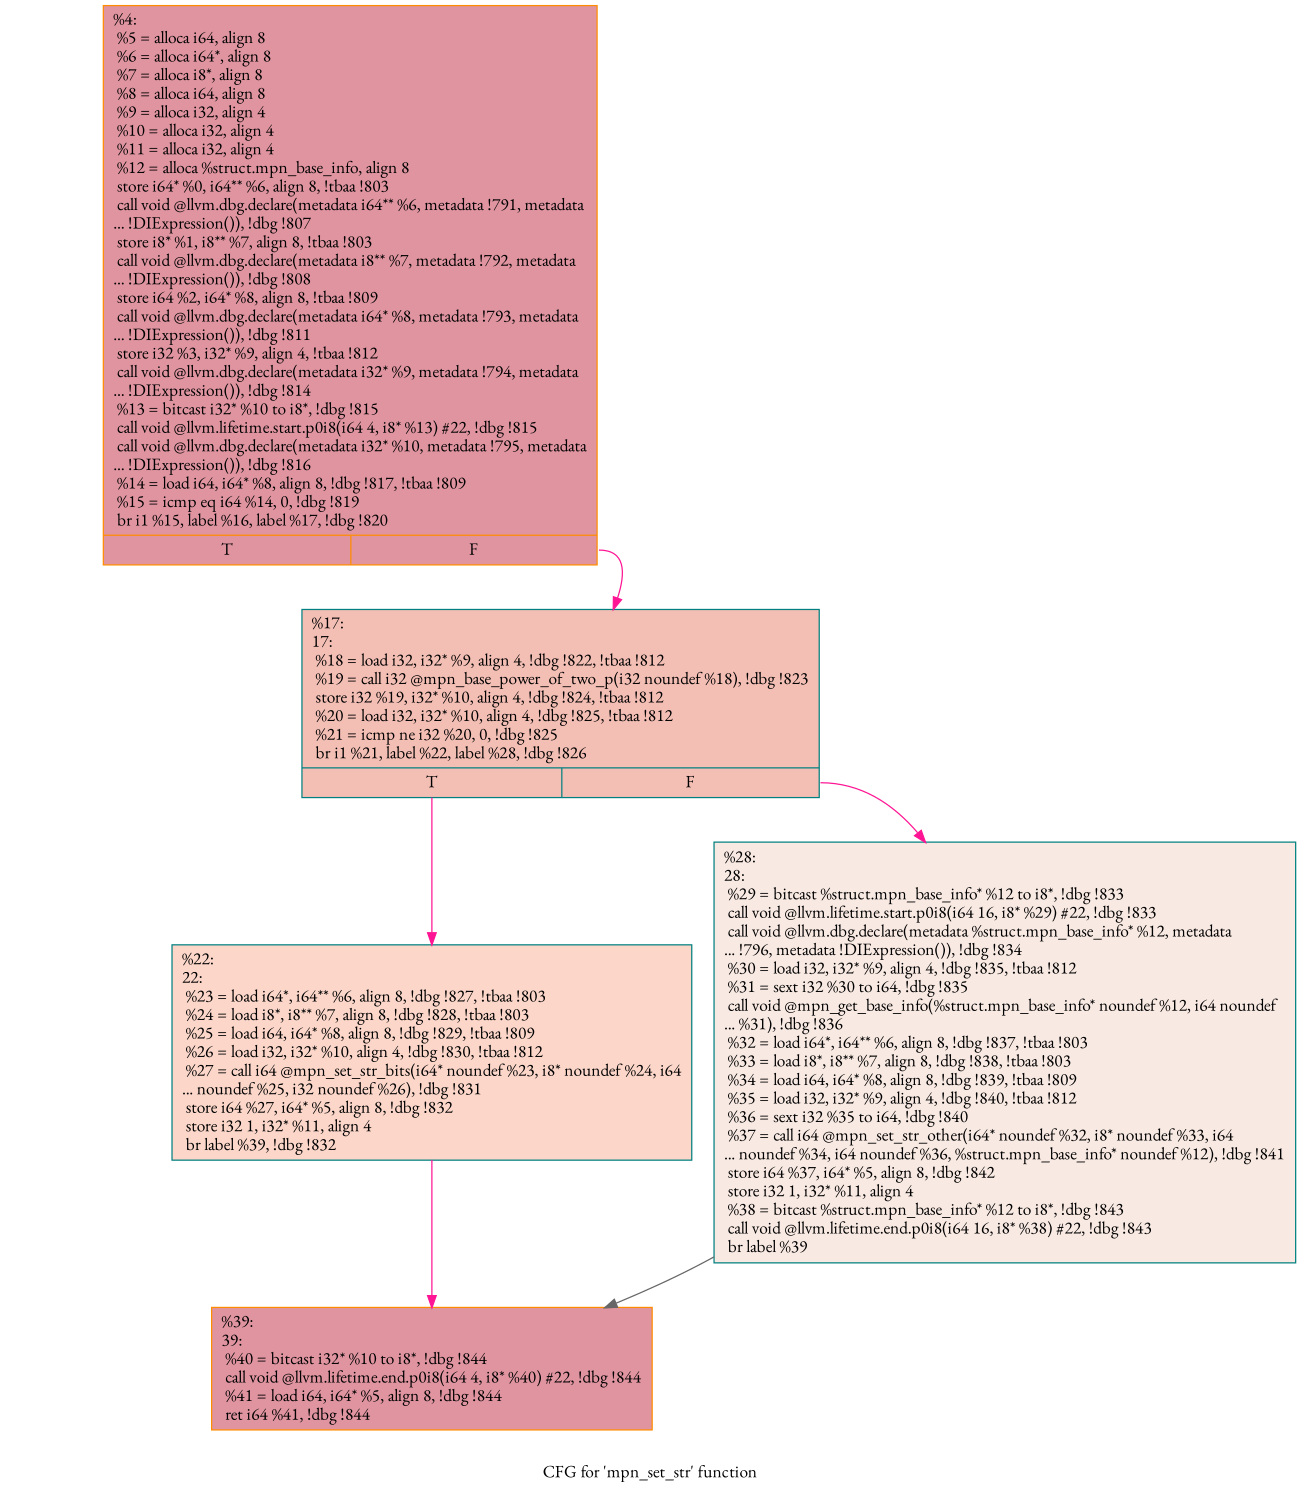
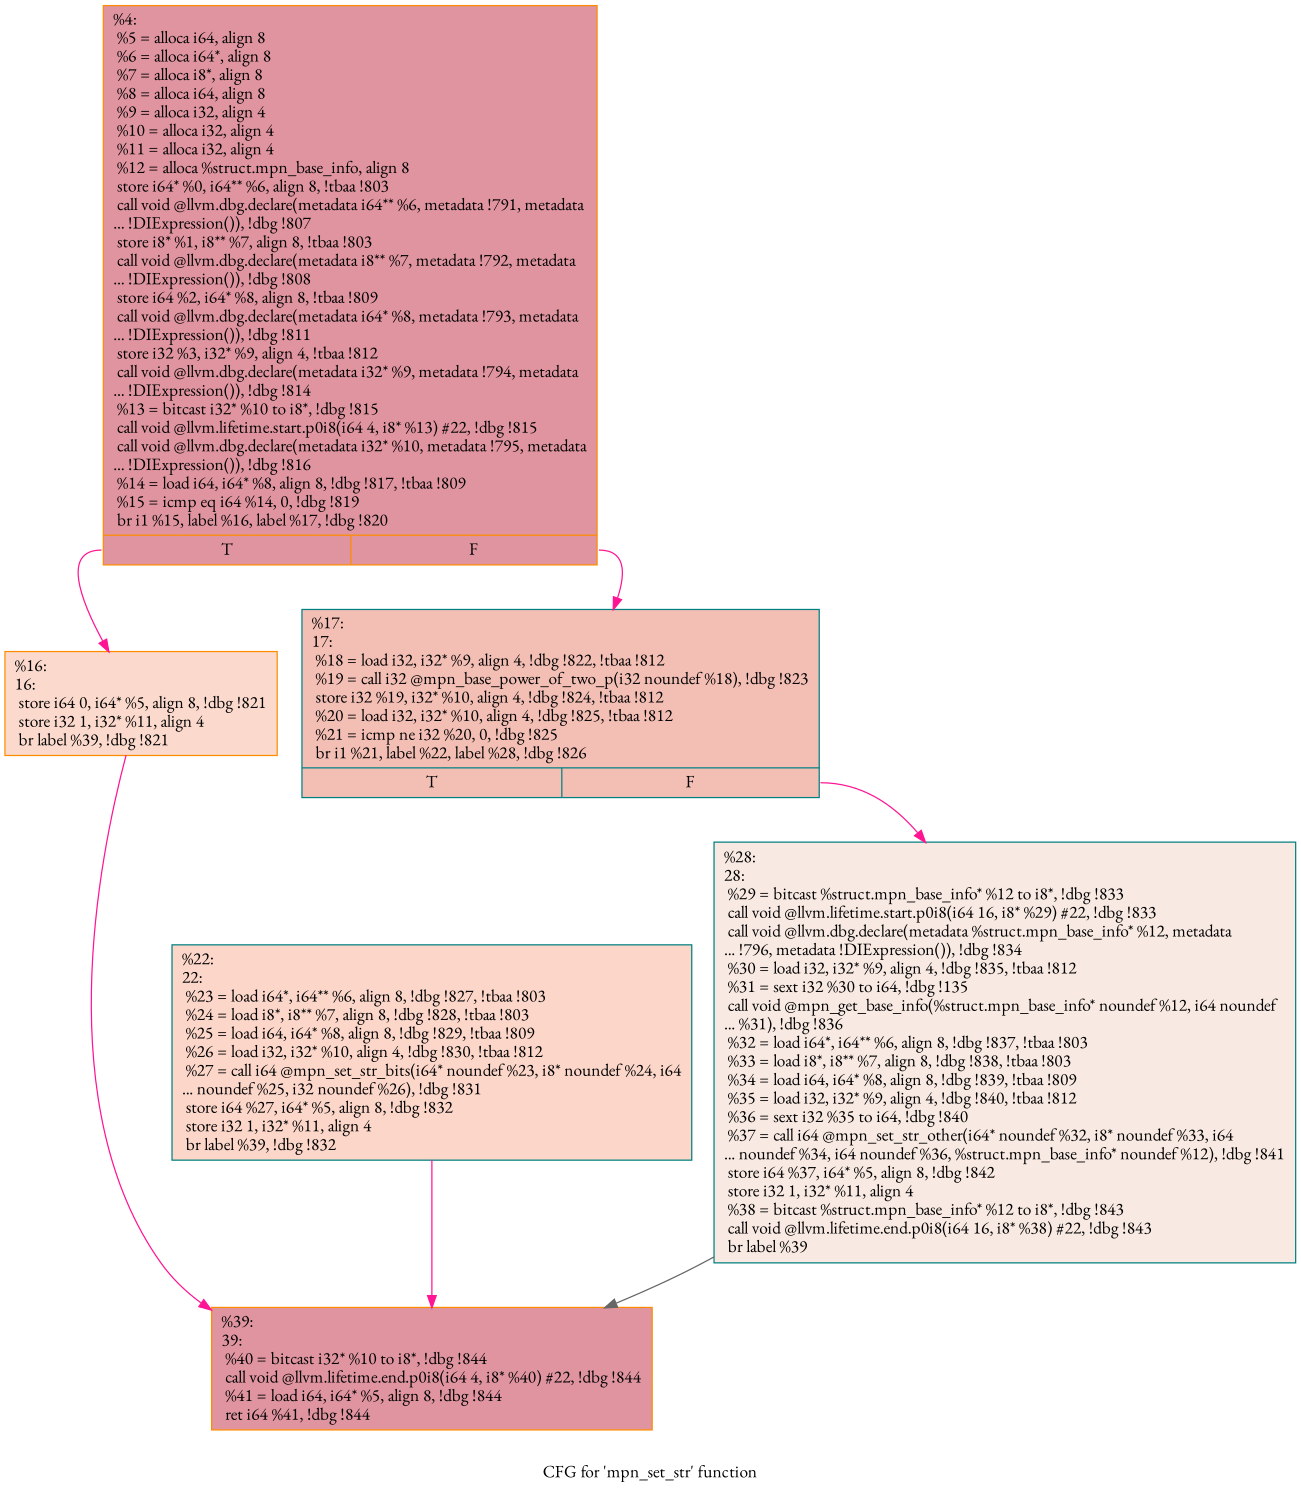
none -> (141, 704)
(432, 865) -> none
(846, 987) -> (846, 987)
